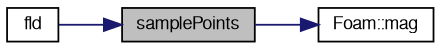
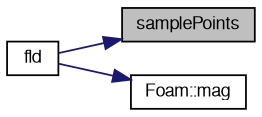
(278, 25) -> (86, 70)
